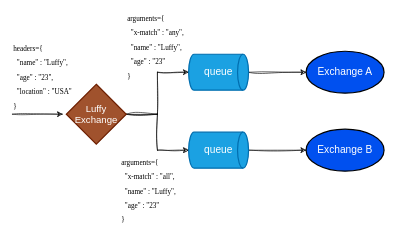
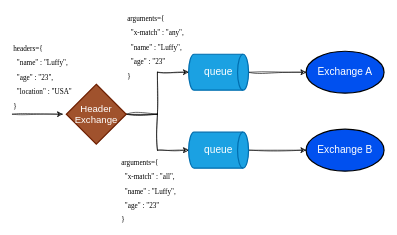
(96, 114) -> (96, 114)
